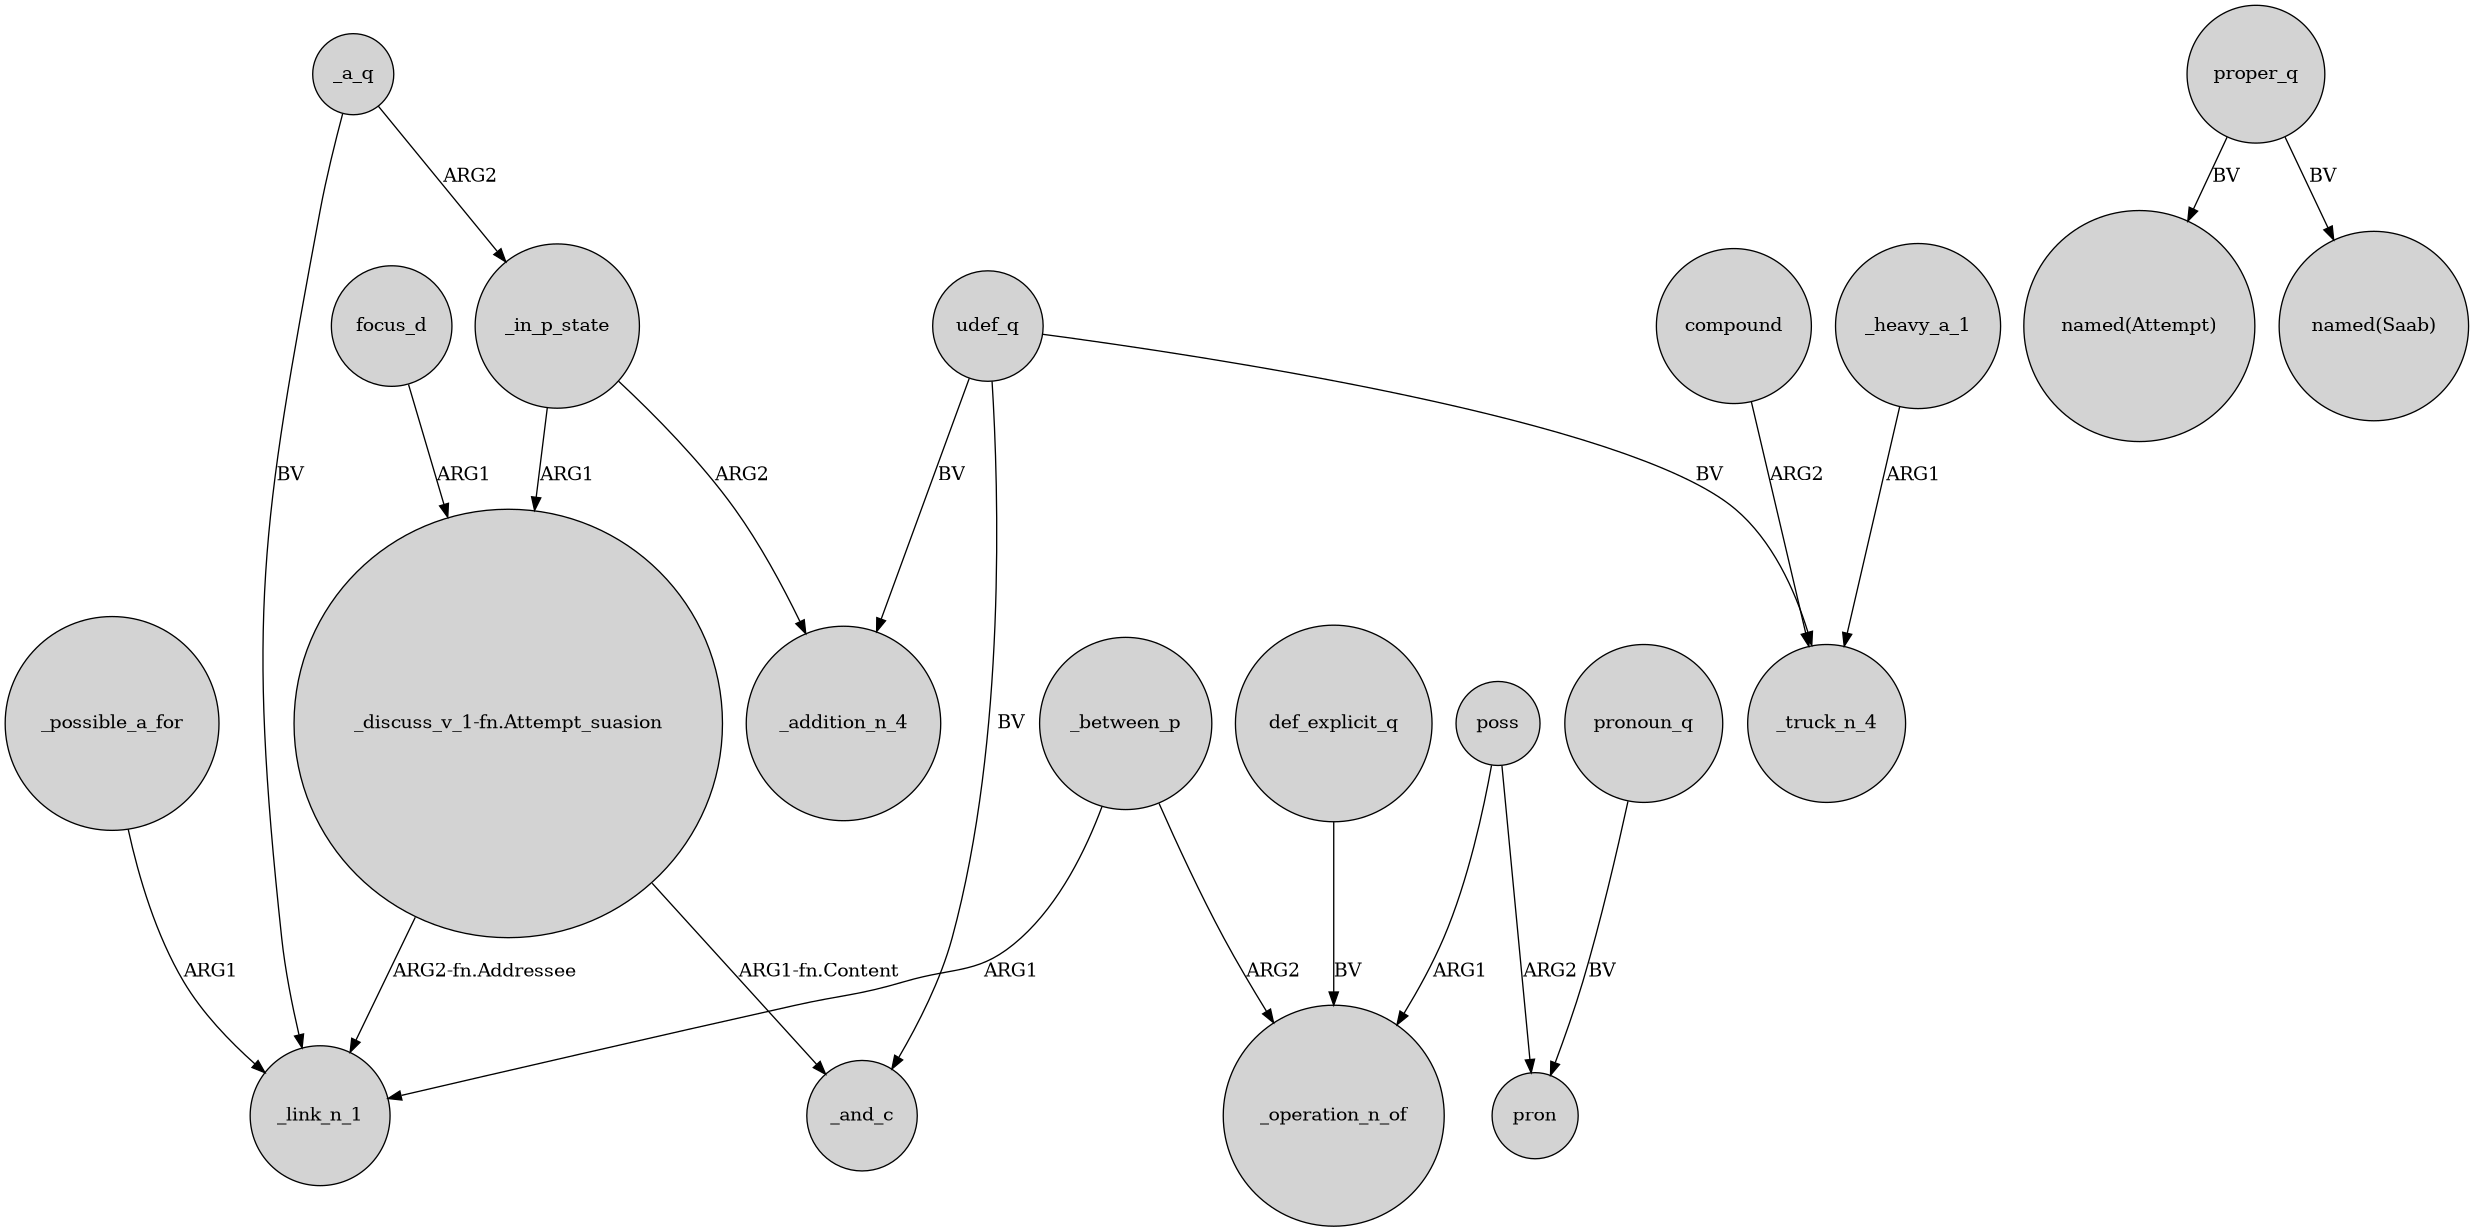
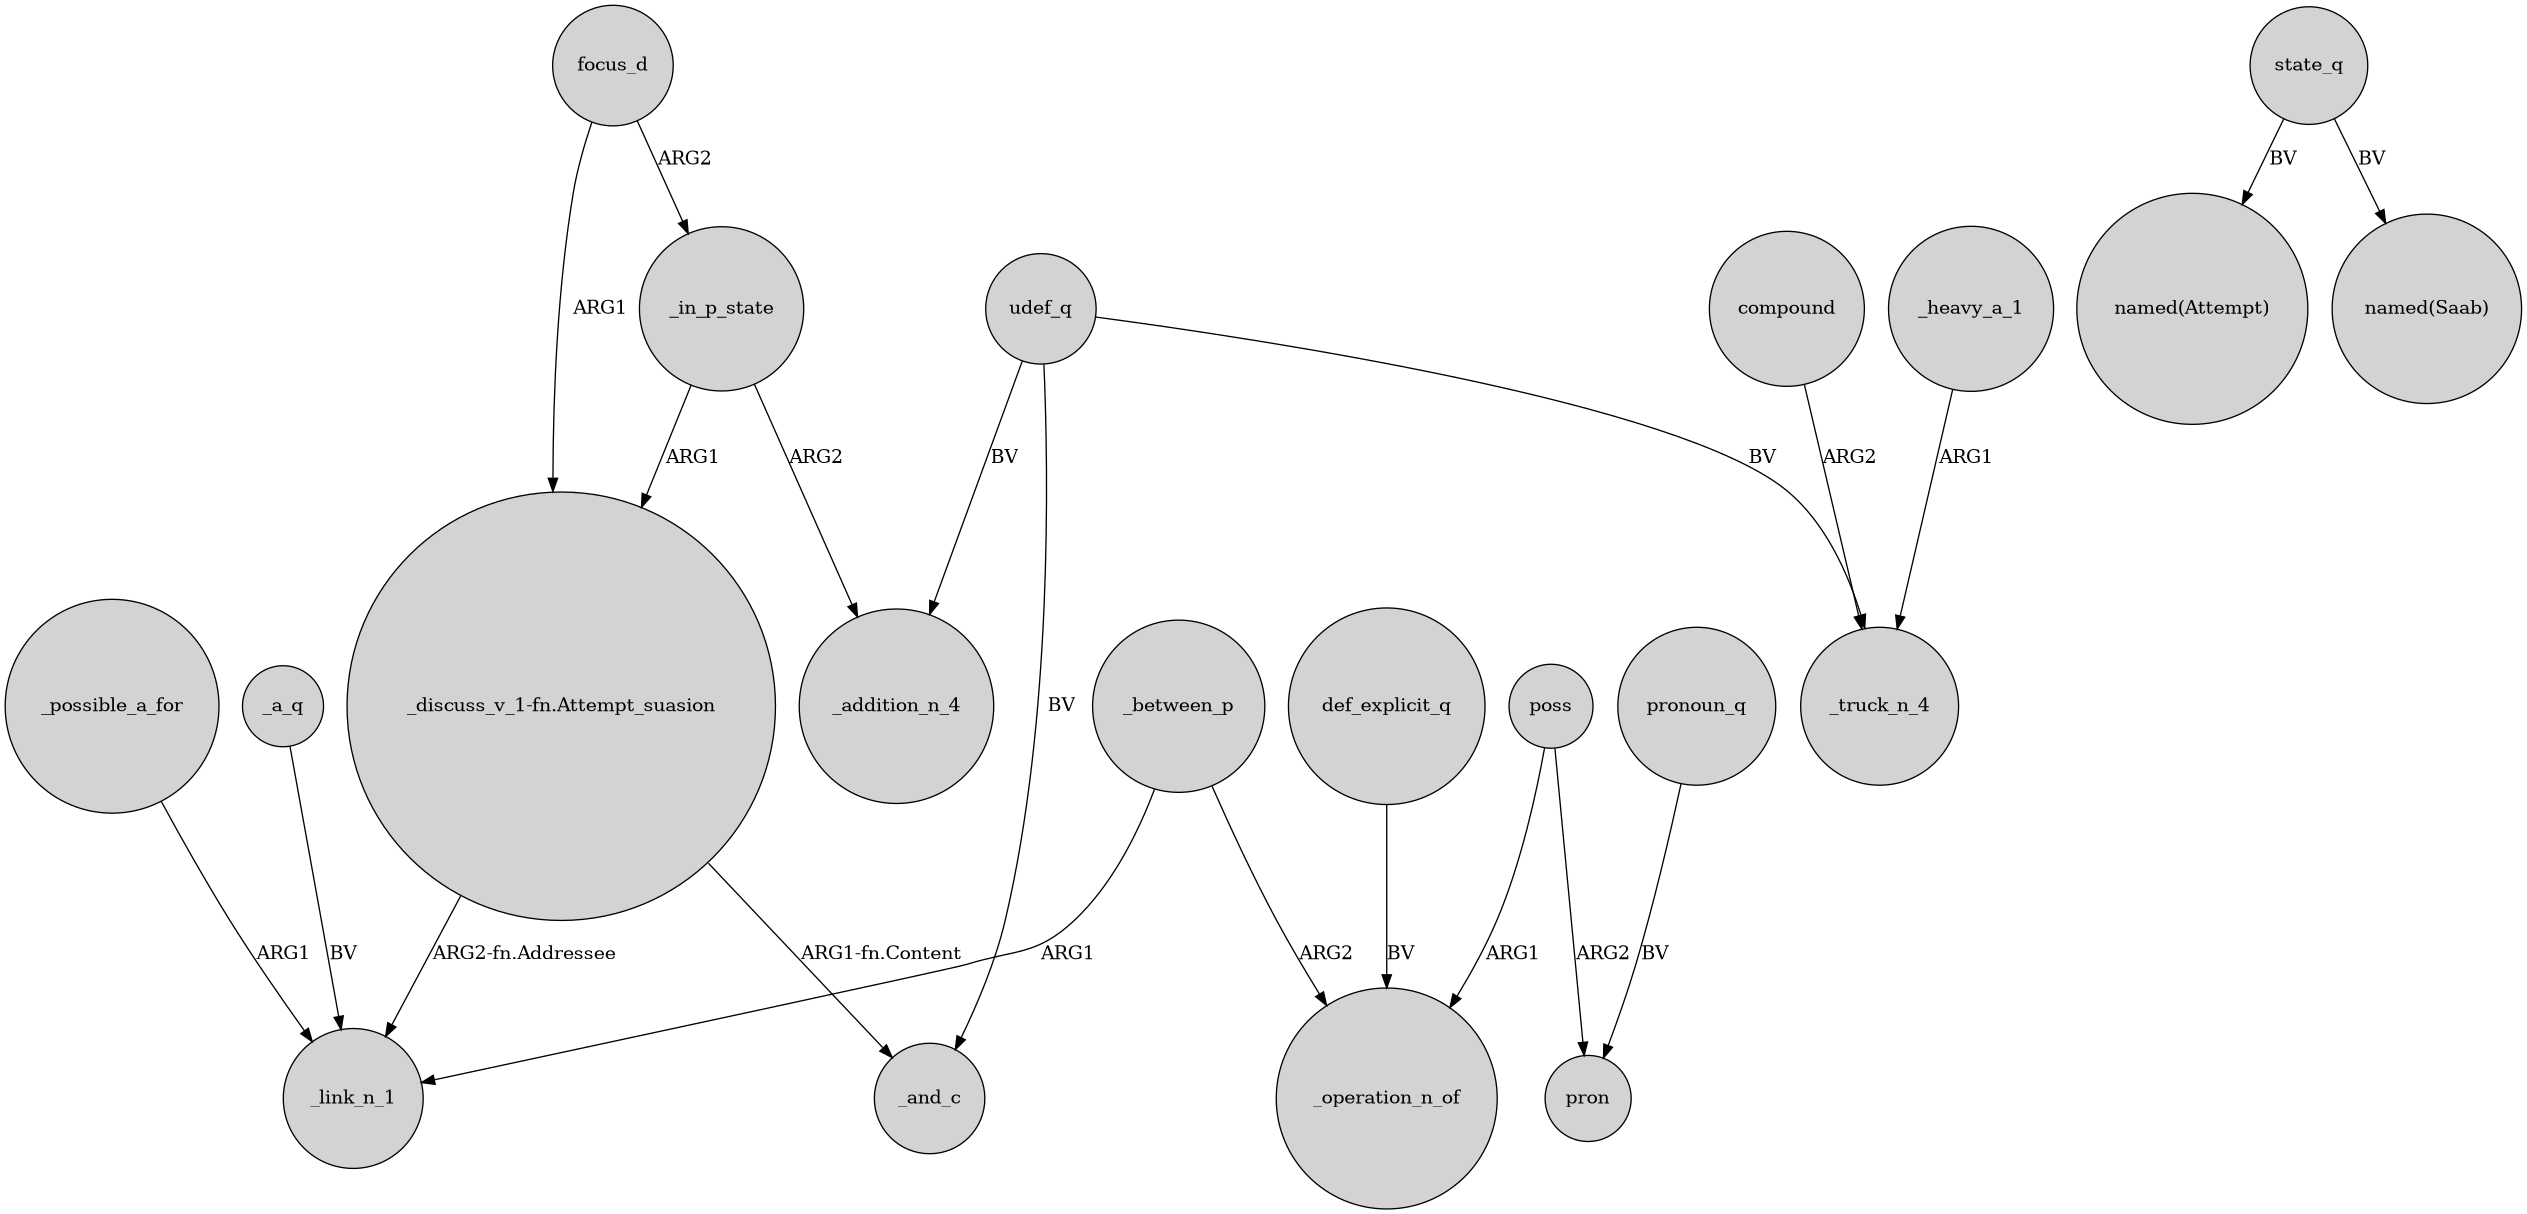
(2256, 74) -> (2309, 66)
(438, 179) -> (660, 171)
